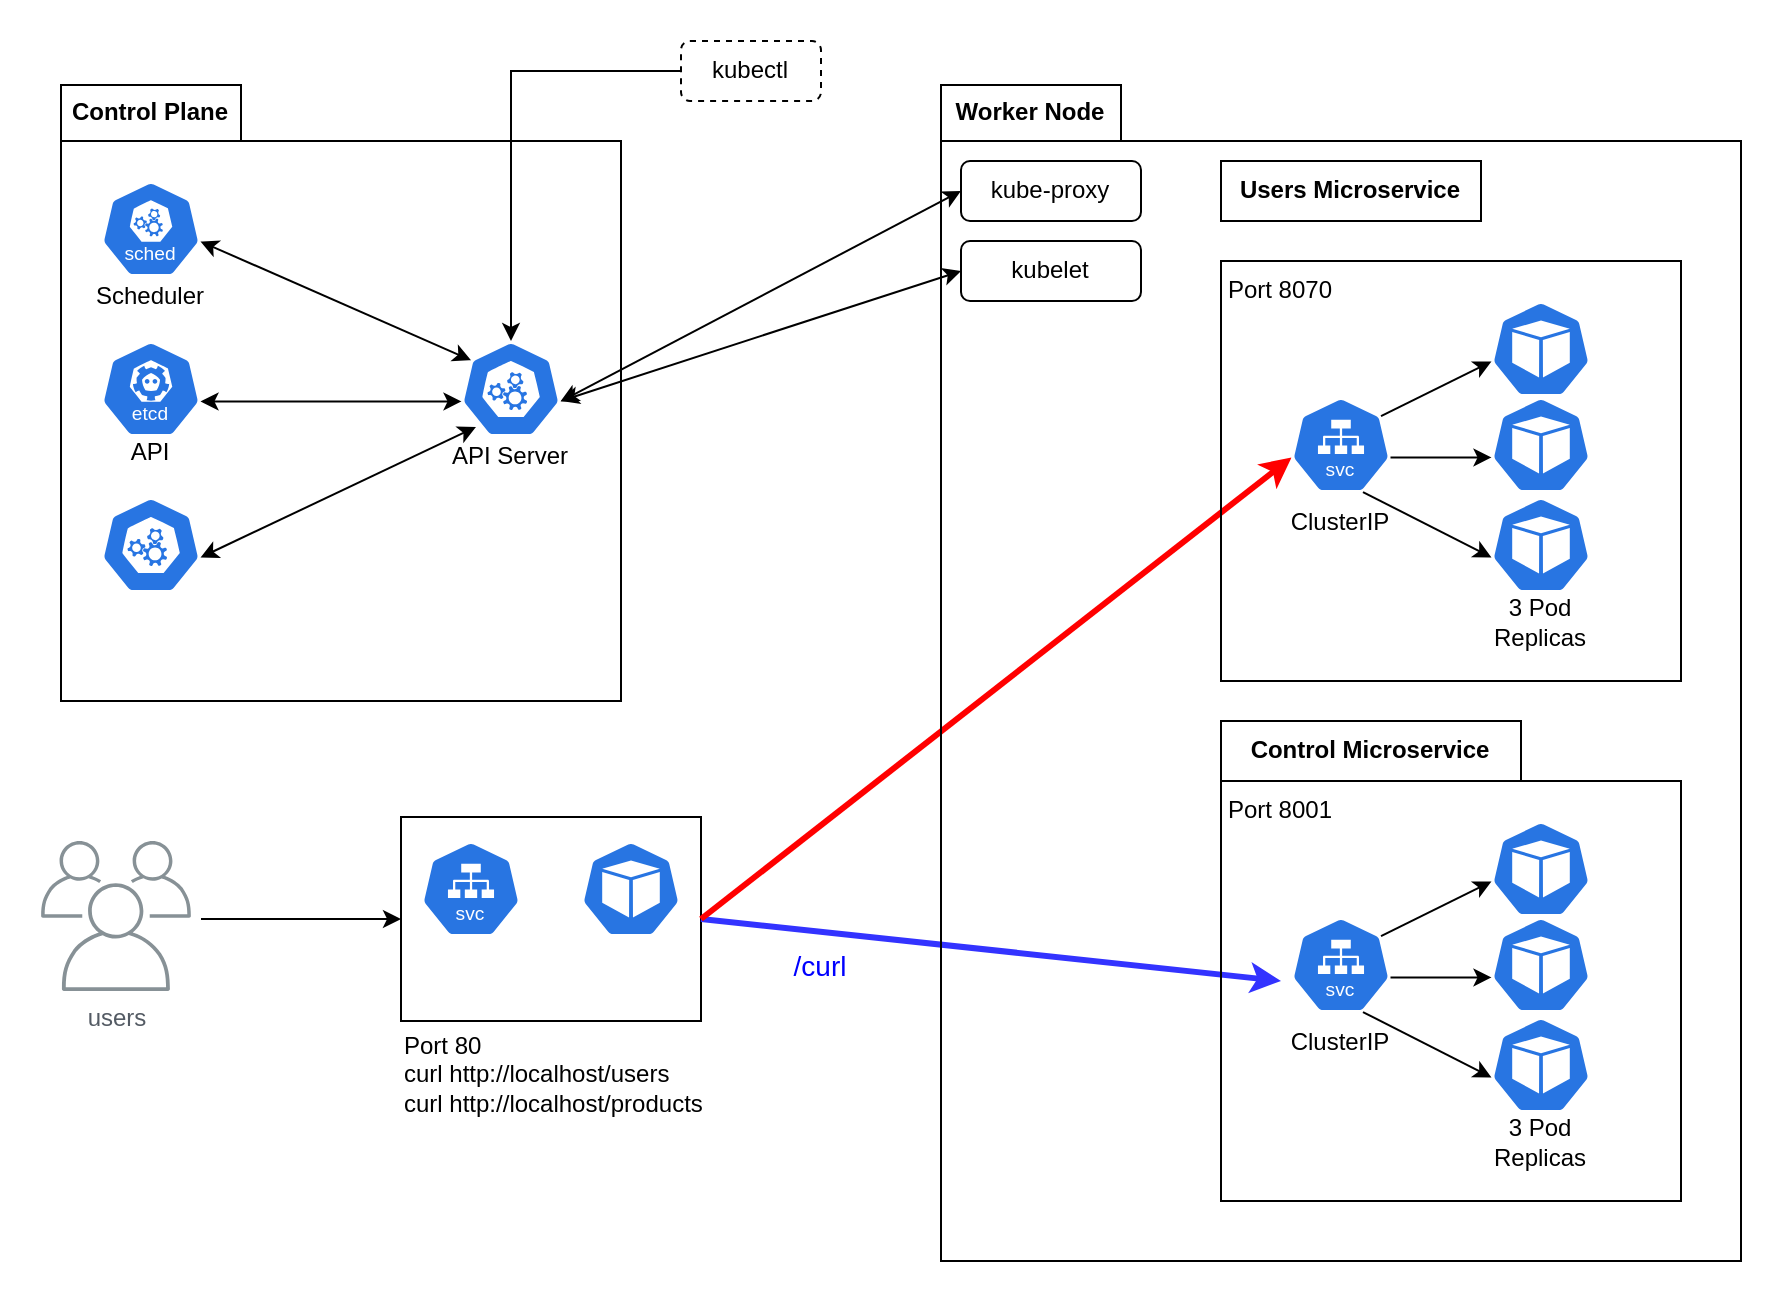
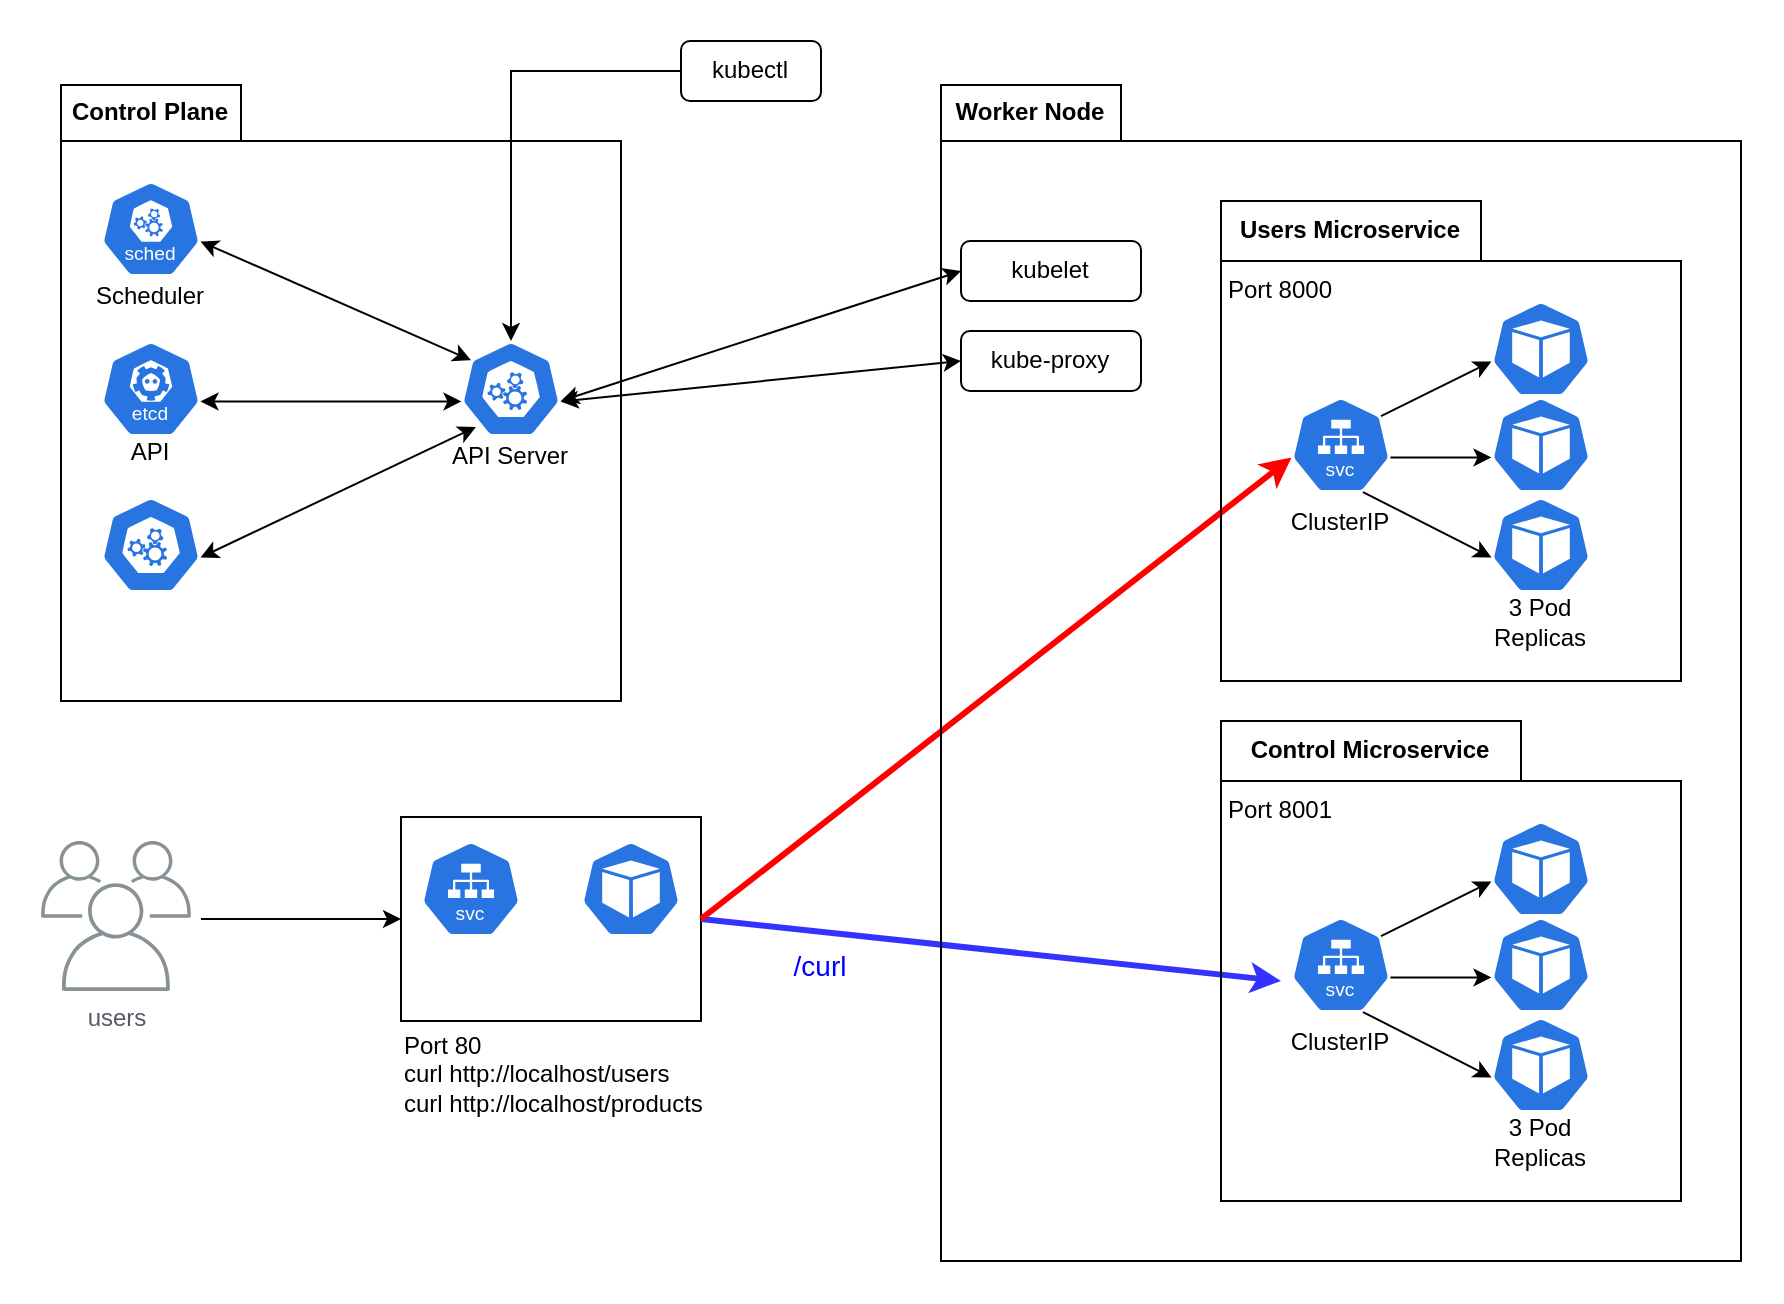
(751, 71) -> (751, 71)
(1051, 191) -> (1051, 361)
(1351, 191) -> (1351, 231)
(1281, 291) -> (1281, 291)
